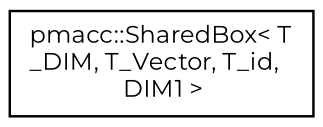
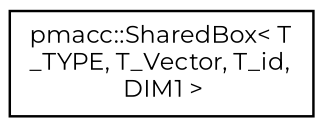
(162, 64) -> (162, 64)
